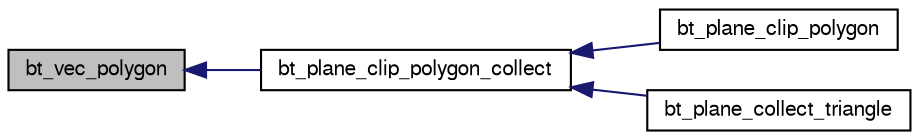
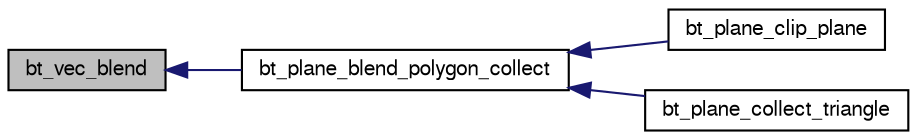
(779, 30) -> (777, 30)
(97, 70) -> (87, 70)
(416, 70) -> (405, 70)
